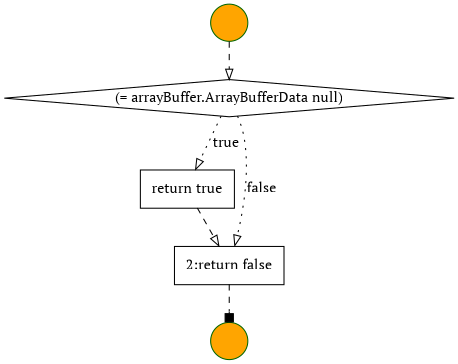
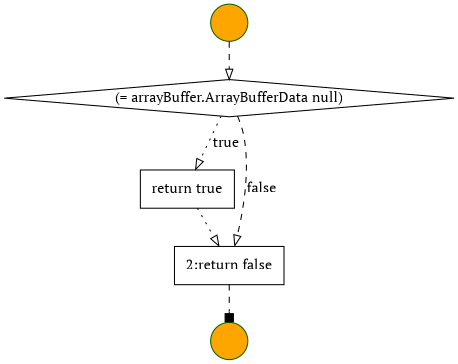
(246, 175) -> (246, 175)
(206, 222) -> (206, 222)
